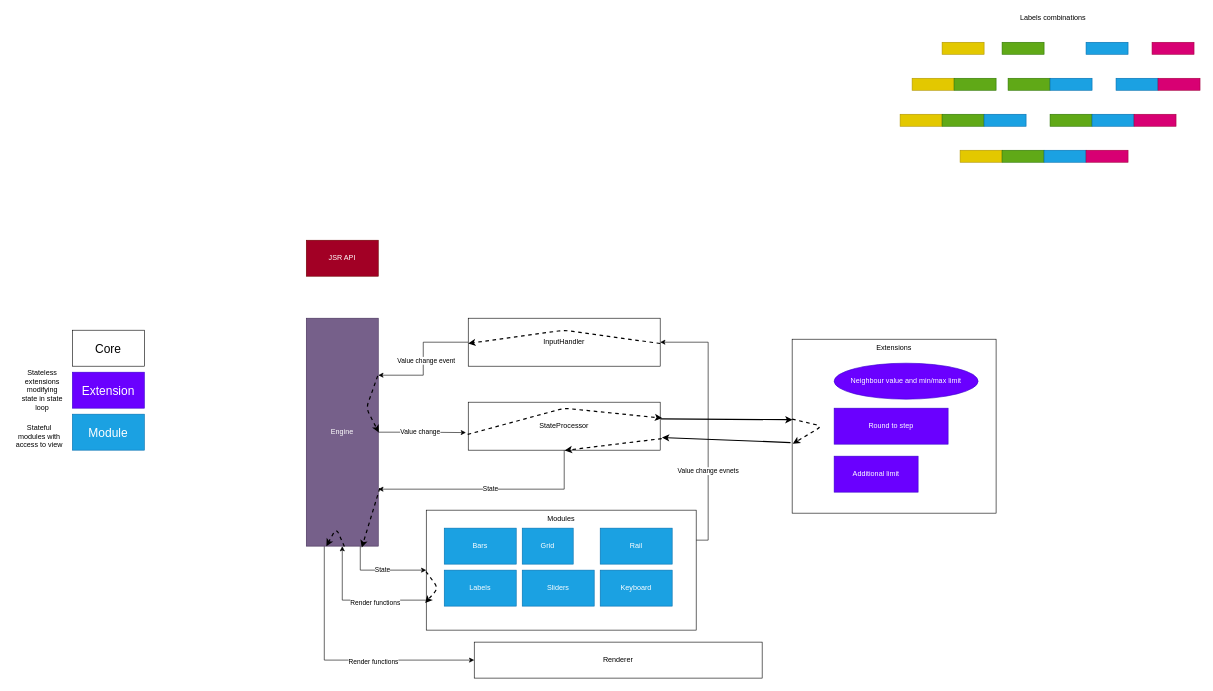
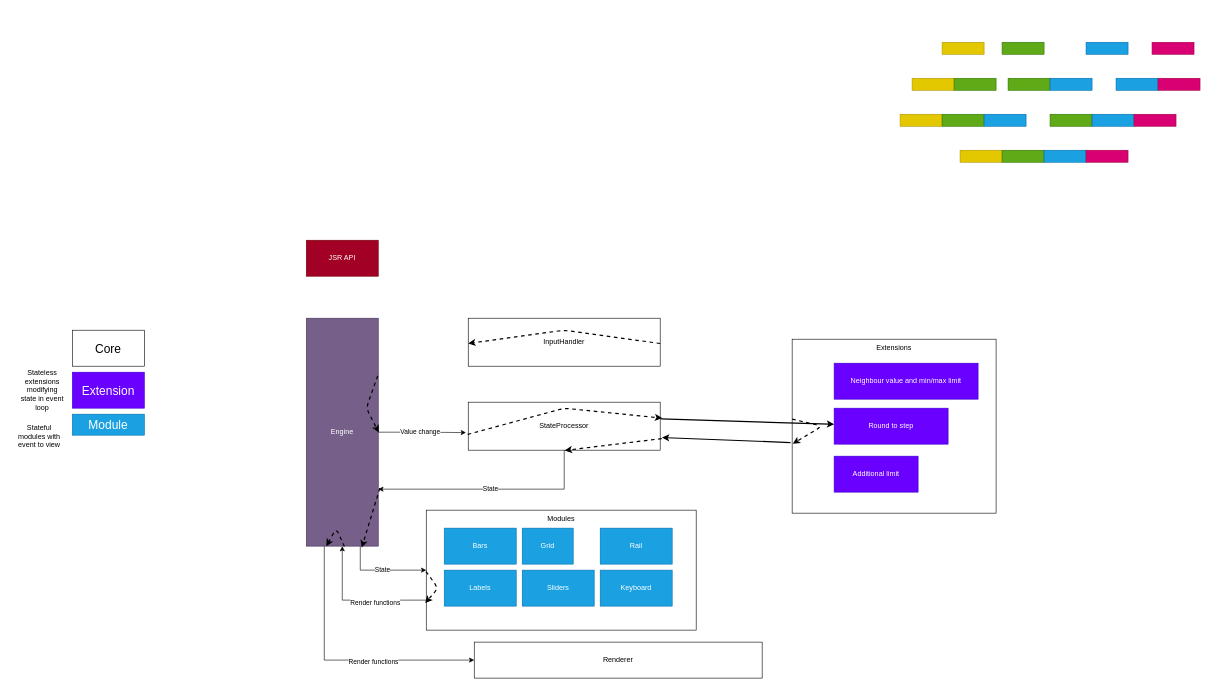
(1053, 18) -> none
(423, 360) -> none
(906, 381) -> (906, 381)
(42, 390) -> (42, 390)
(733, 419) -> (745, 422)
(39, 432) -> (39, 432)
(108, 432) -> (108, 425)
(708, 471) -> none
